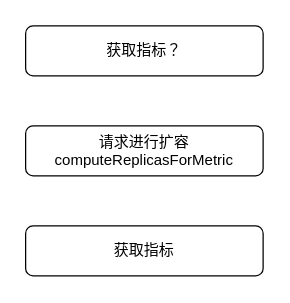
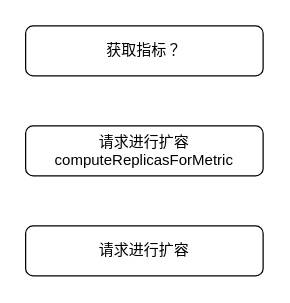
(144, 251) -> (144, 251)
